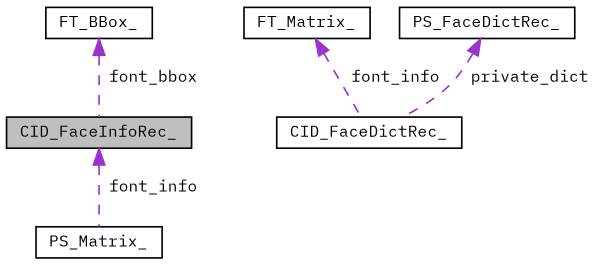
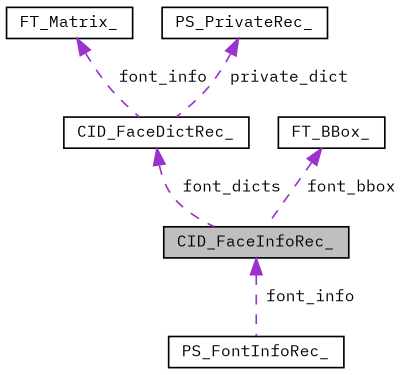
(487, 23) -> (245, 23)
none -> (179, 203)
(99, 242) -> (256, 352)
